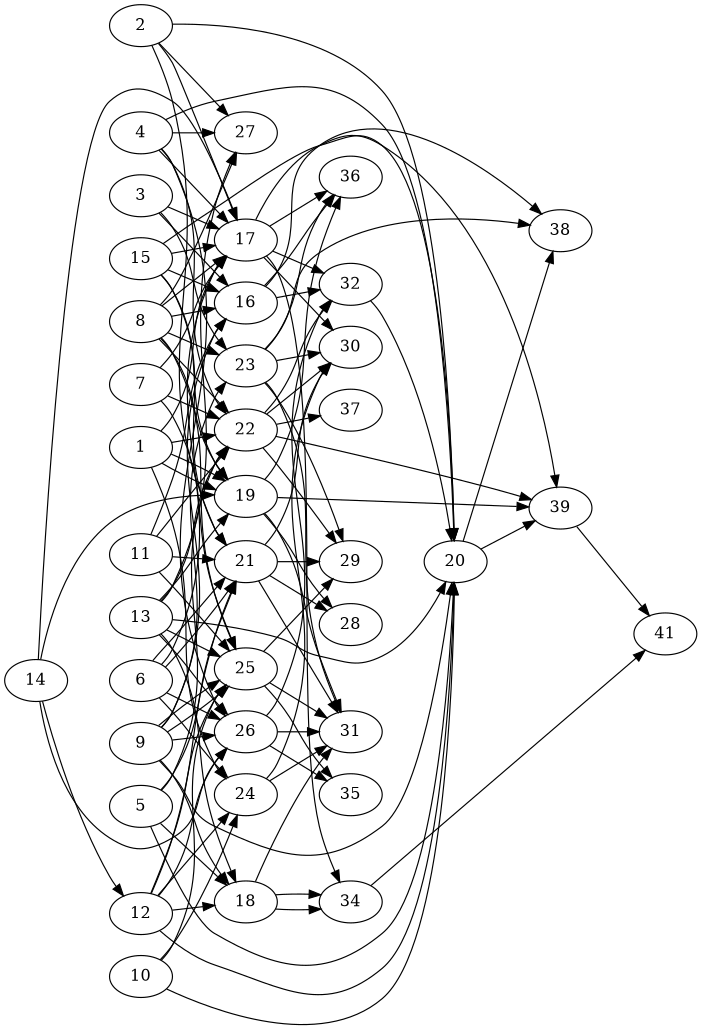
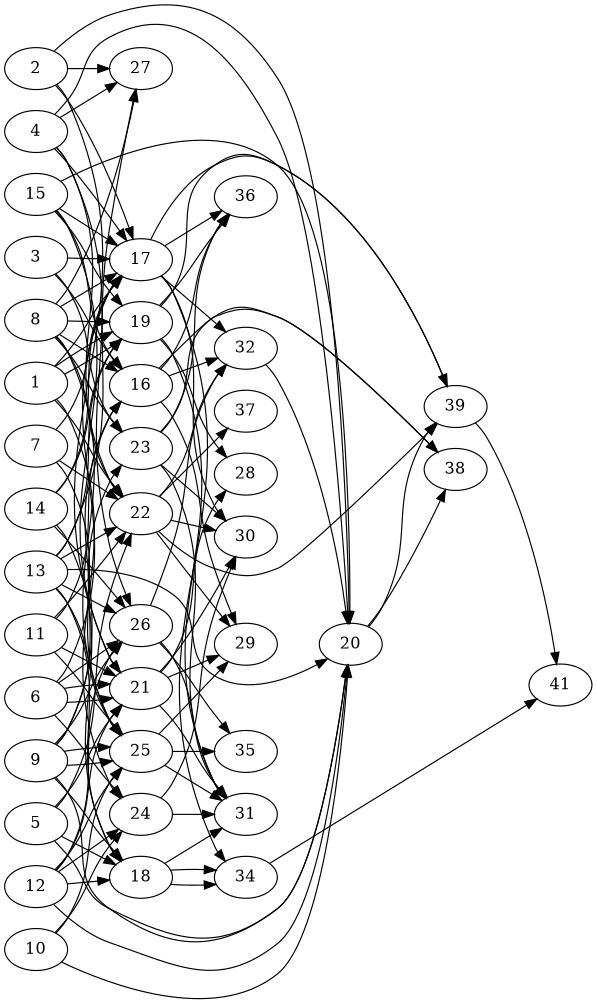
(313, 465) -> (207, 544)
(86, 829) -> (89, 687)
